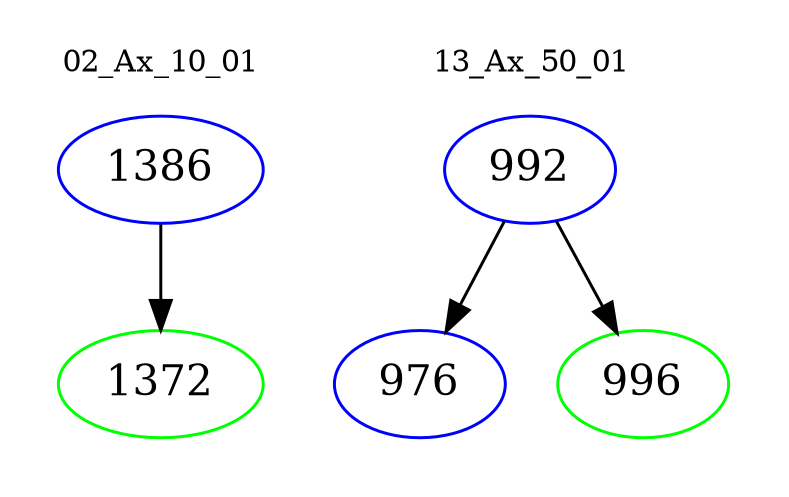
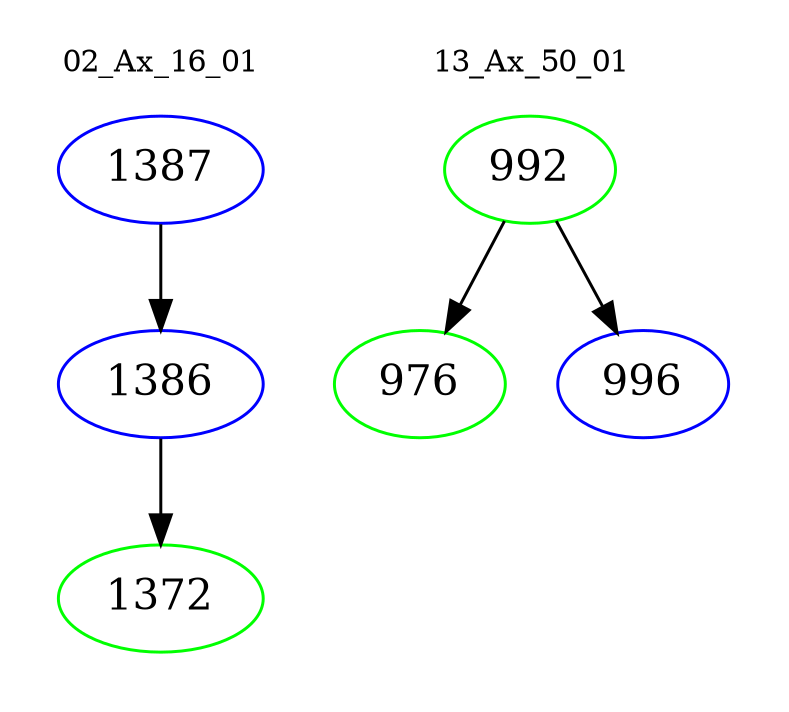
(161, 64) -> (161, 64)
none -> (161, 170)
(530, 170) -> (530, 170)
(420, 384) -> (420, 384)
(643, 384) -> (643, 384)
